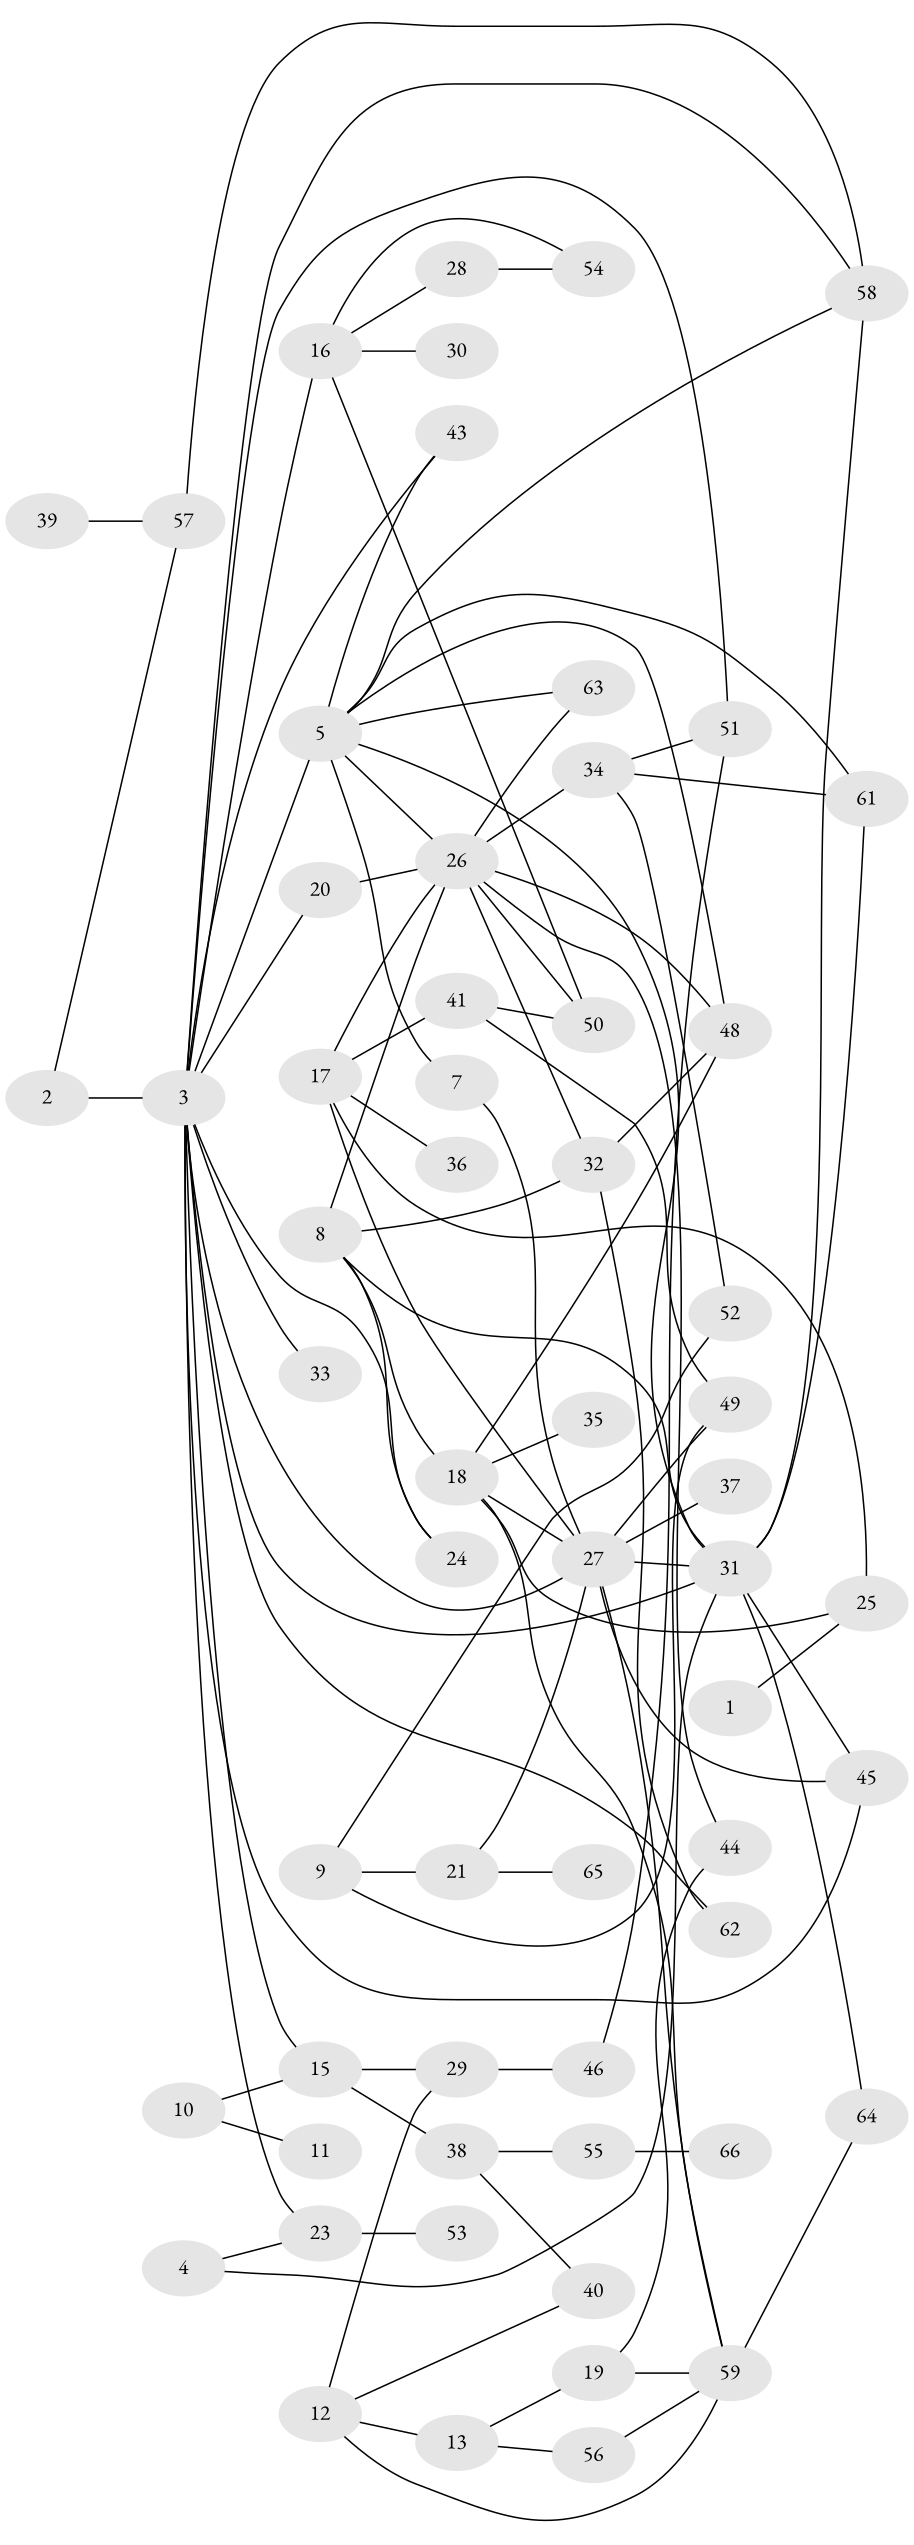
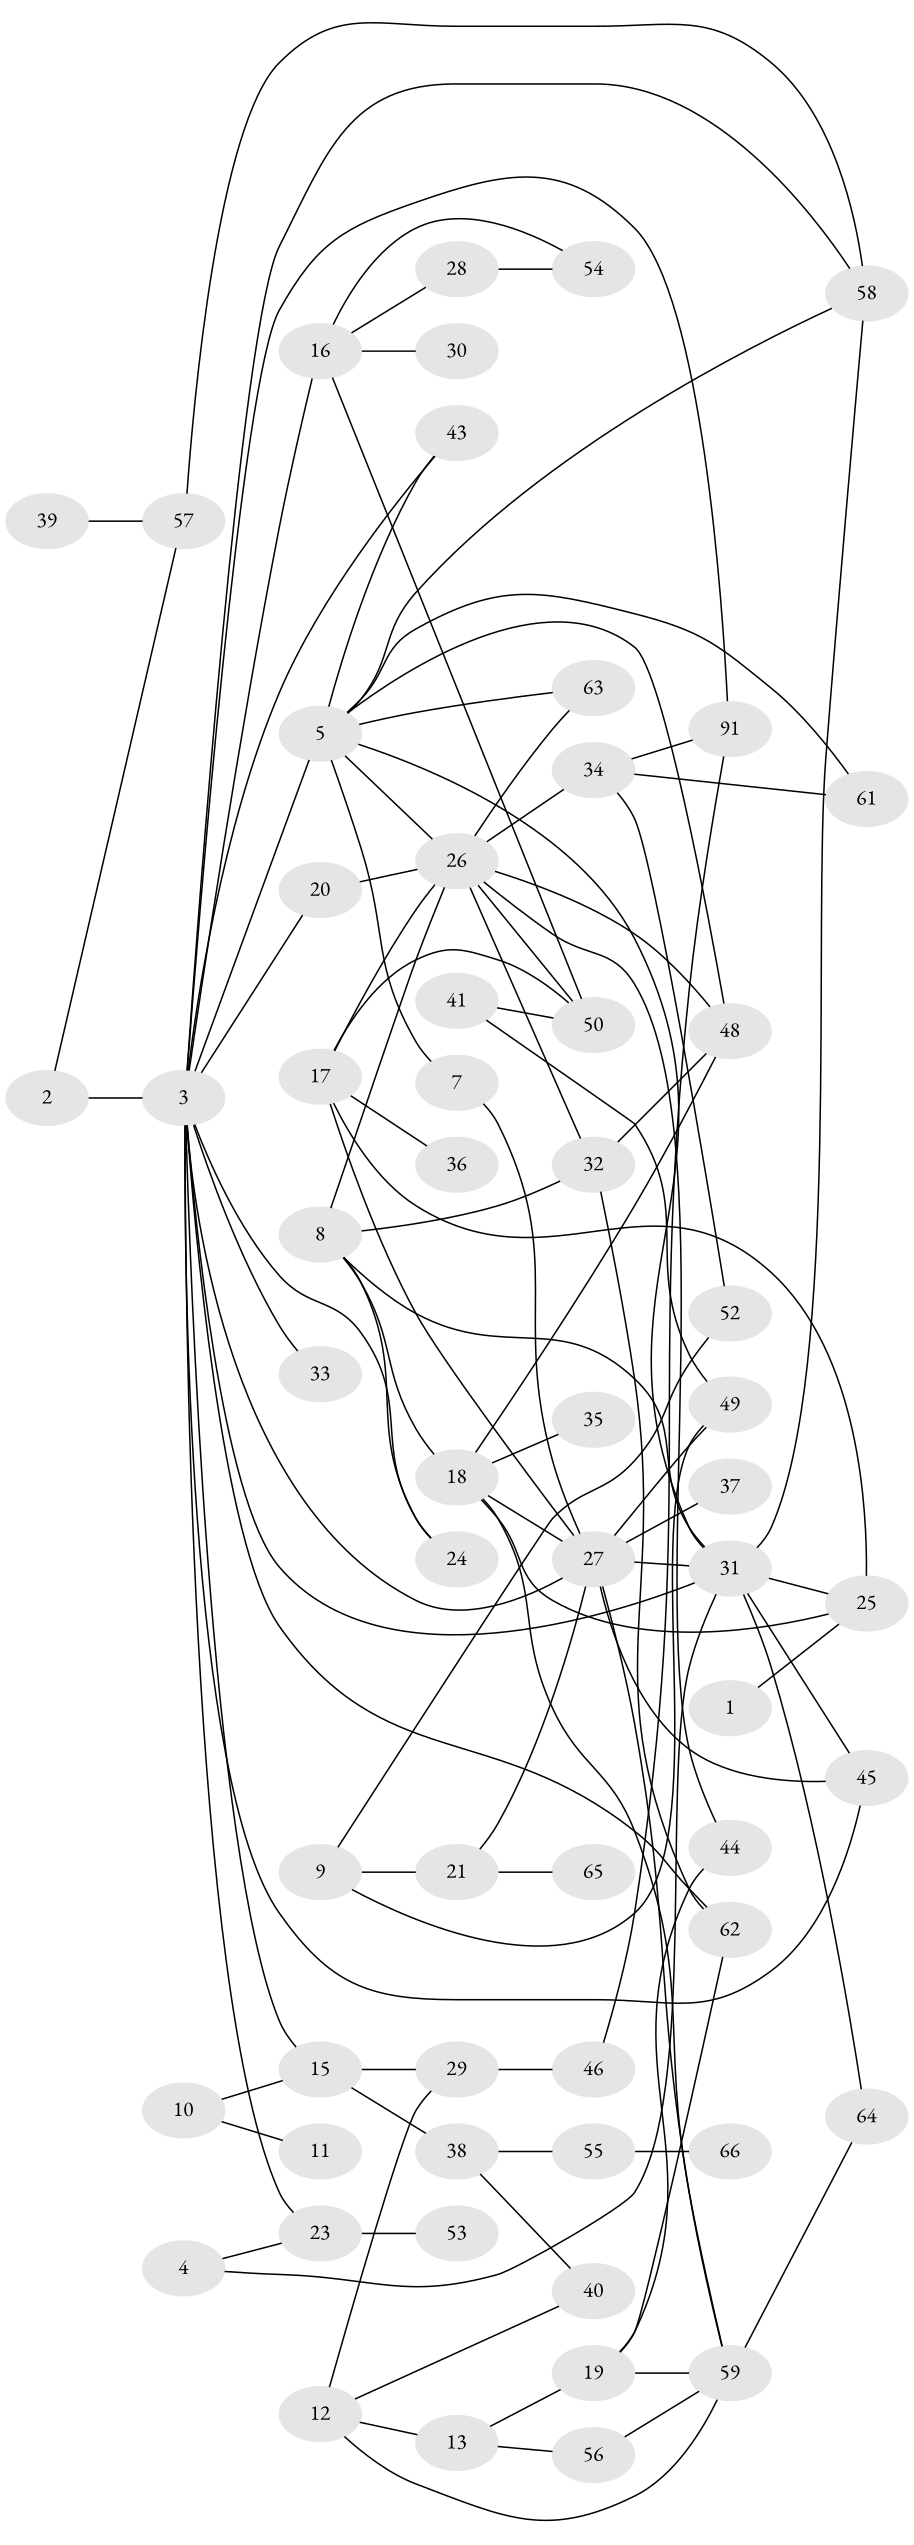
(730, 729) -> (730, 729)
(376, 1046) -> (437, 952)
(836, 1192) -> (799, 1586)
none -> (689, 2107)
